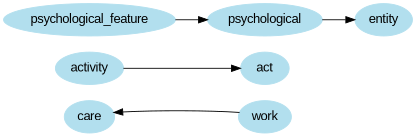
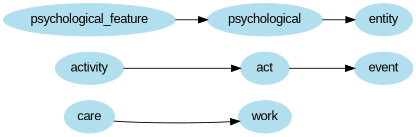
none -> (384, 68)
(181, 111) -> (172, 123)
